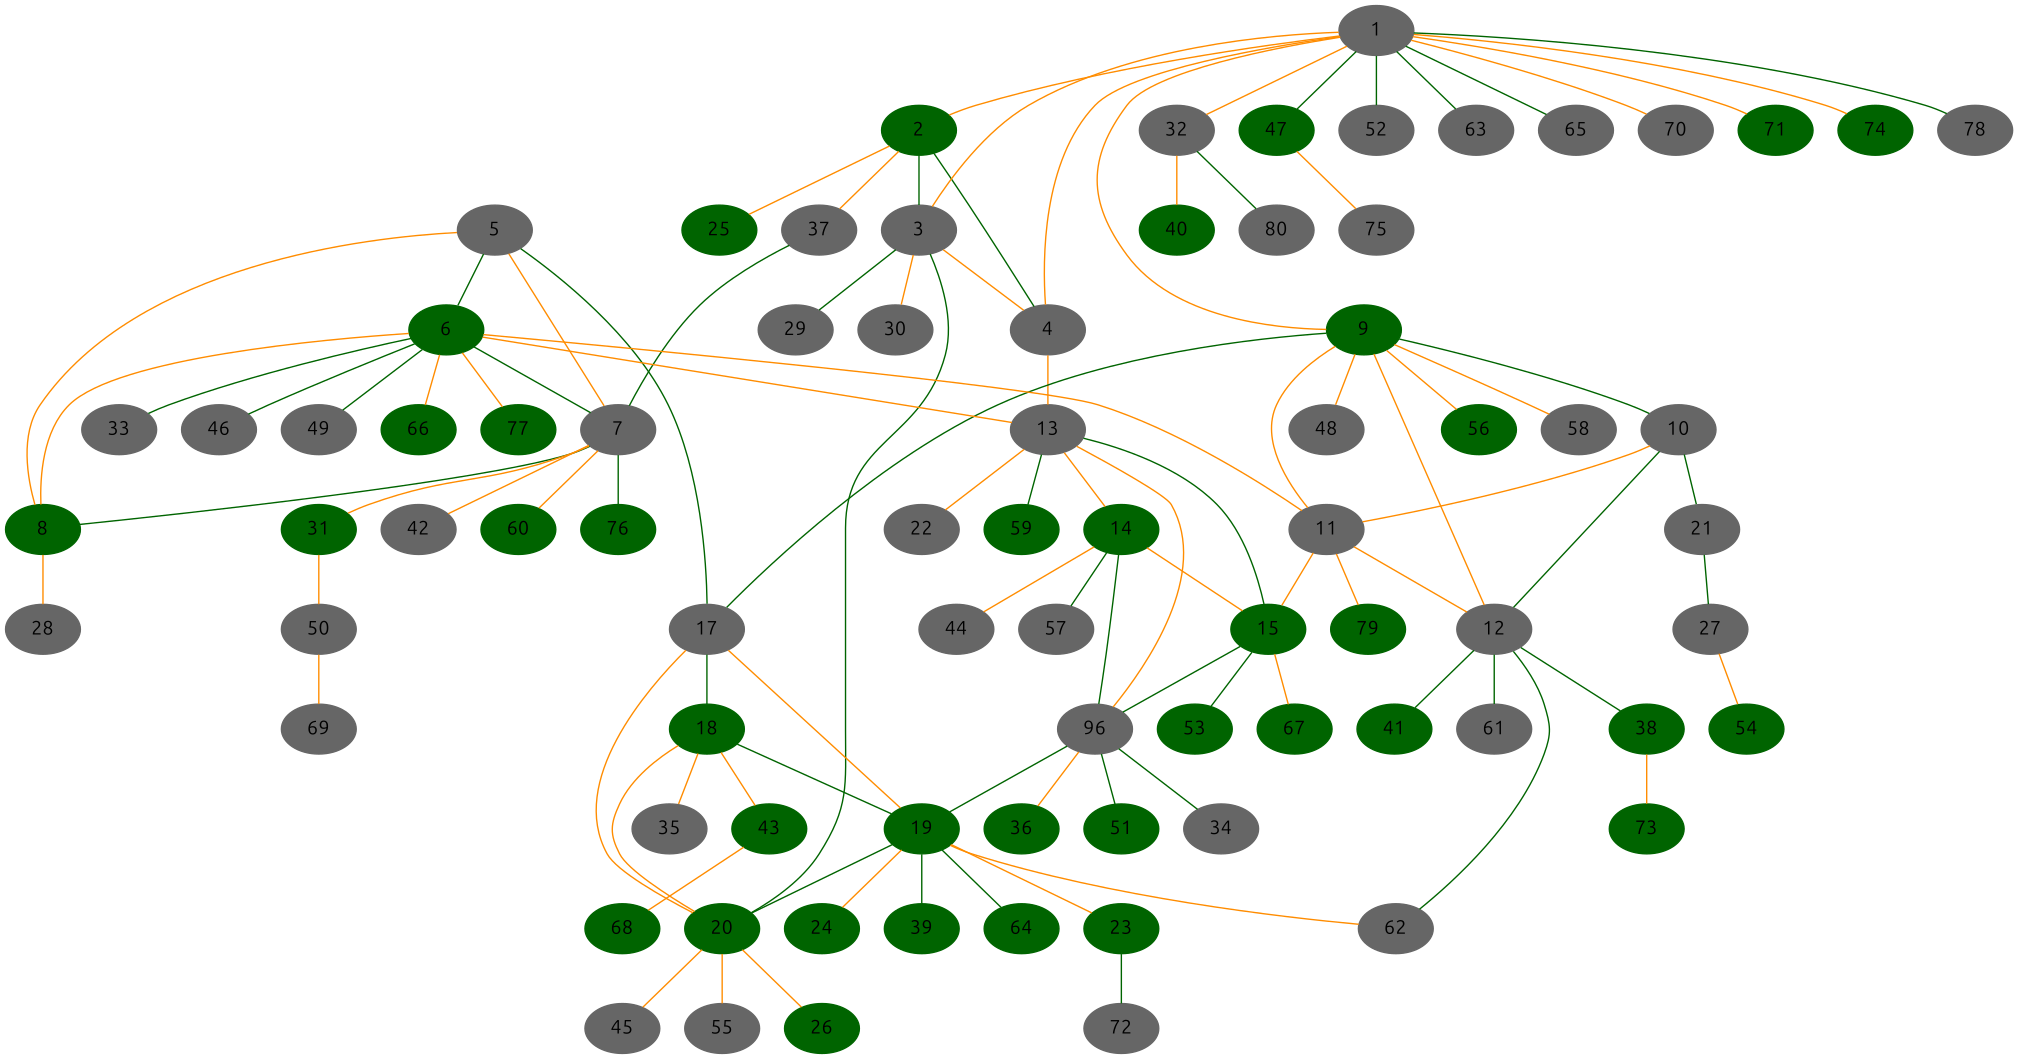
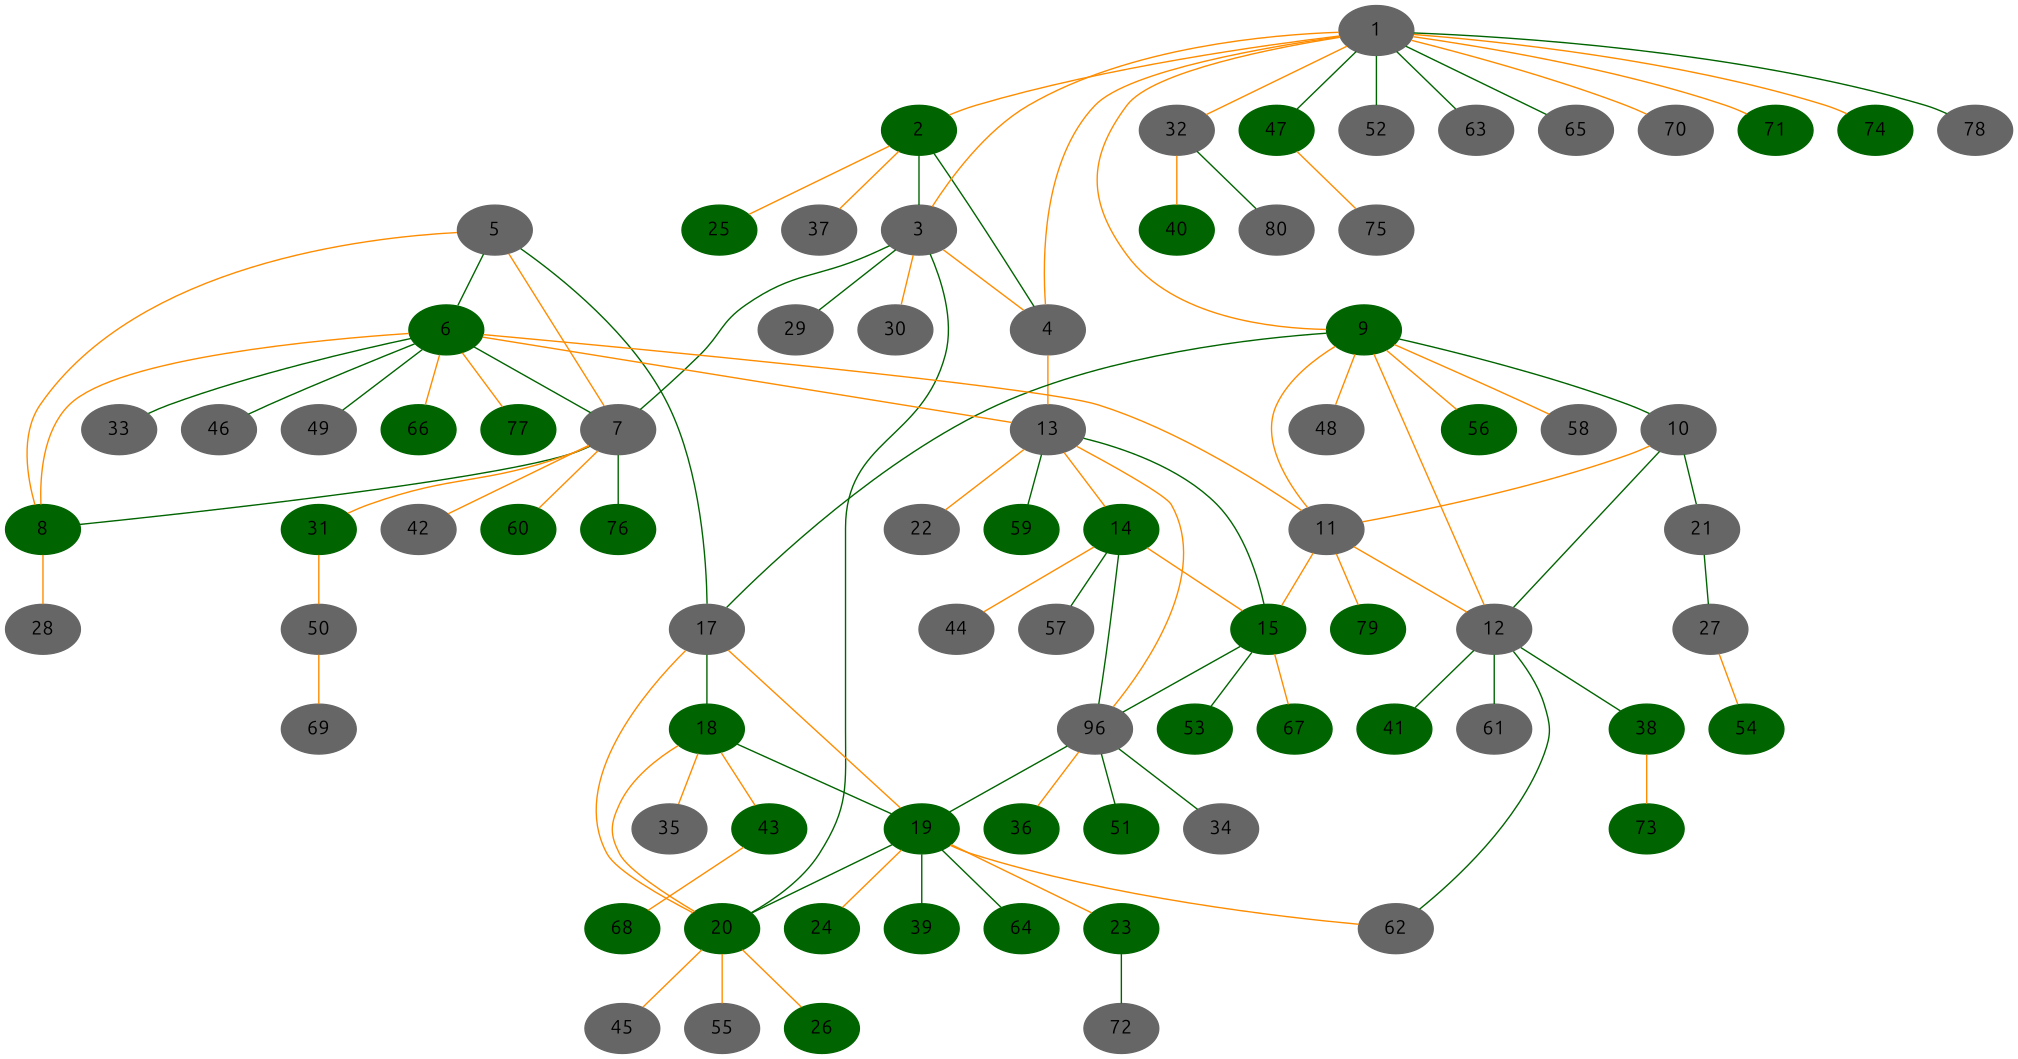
(695, 311) -> (749, 303)
